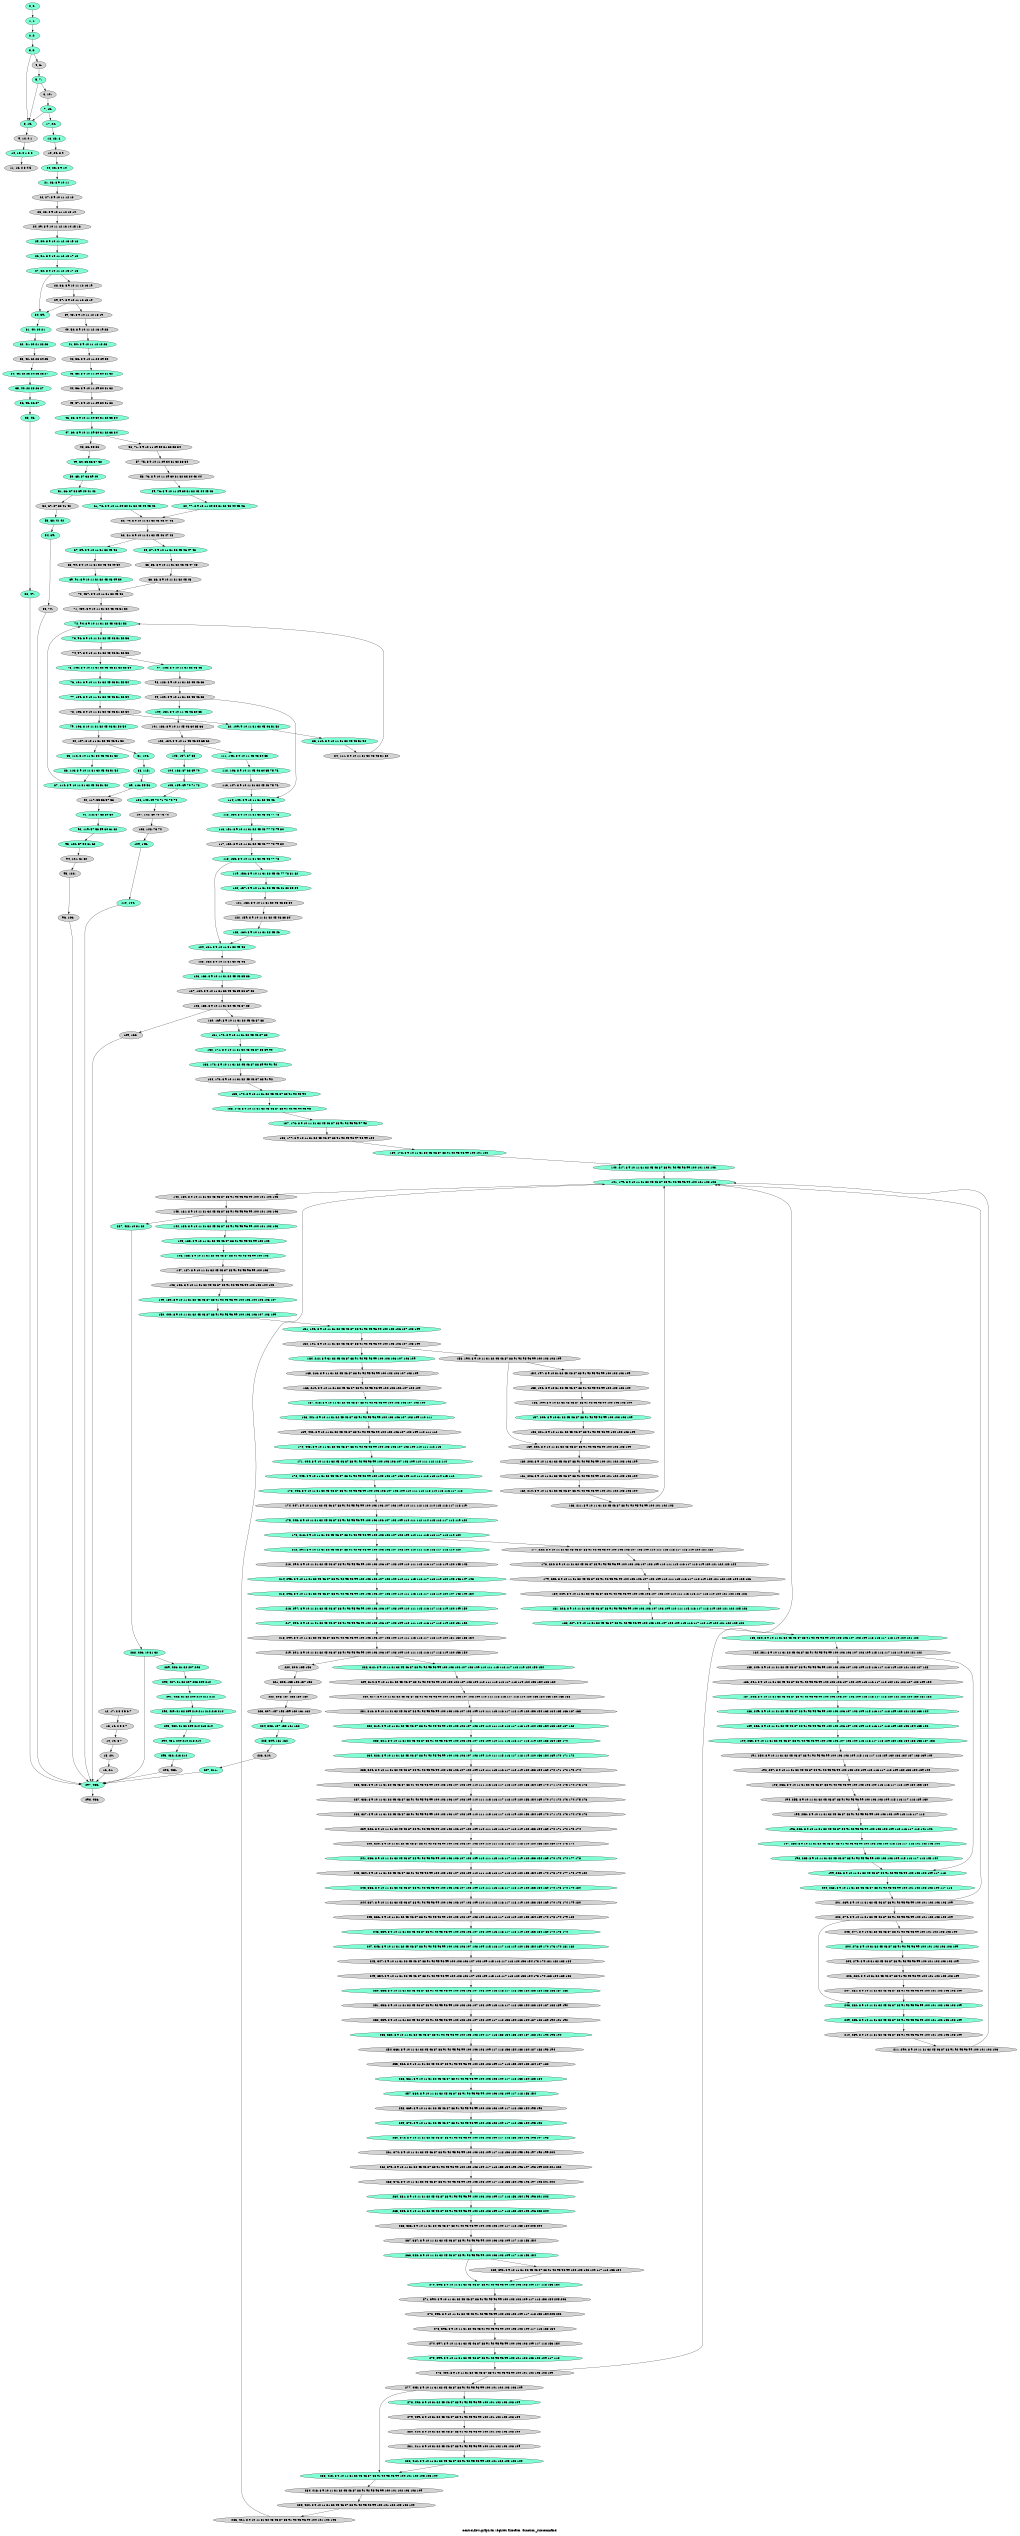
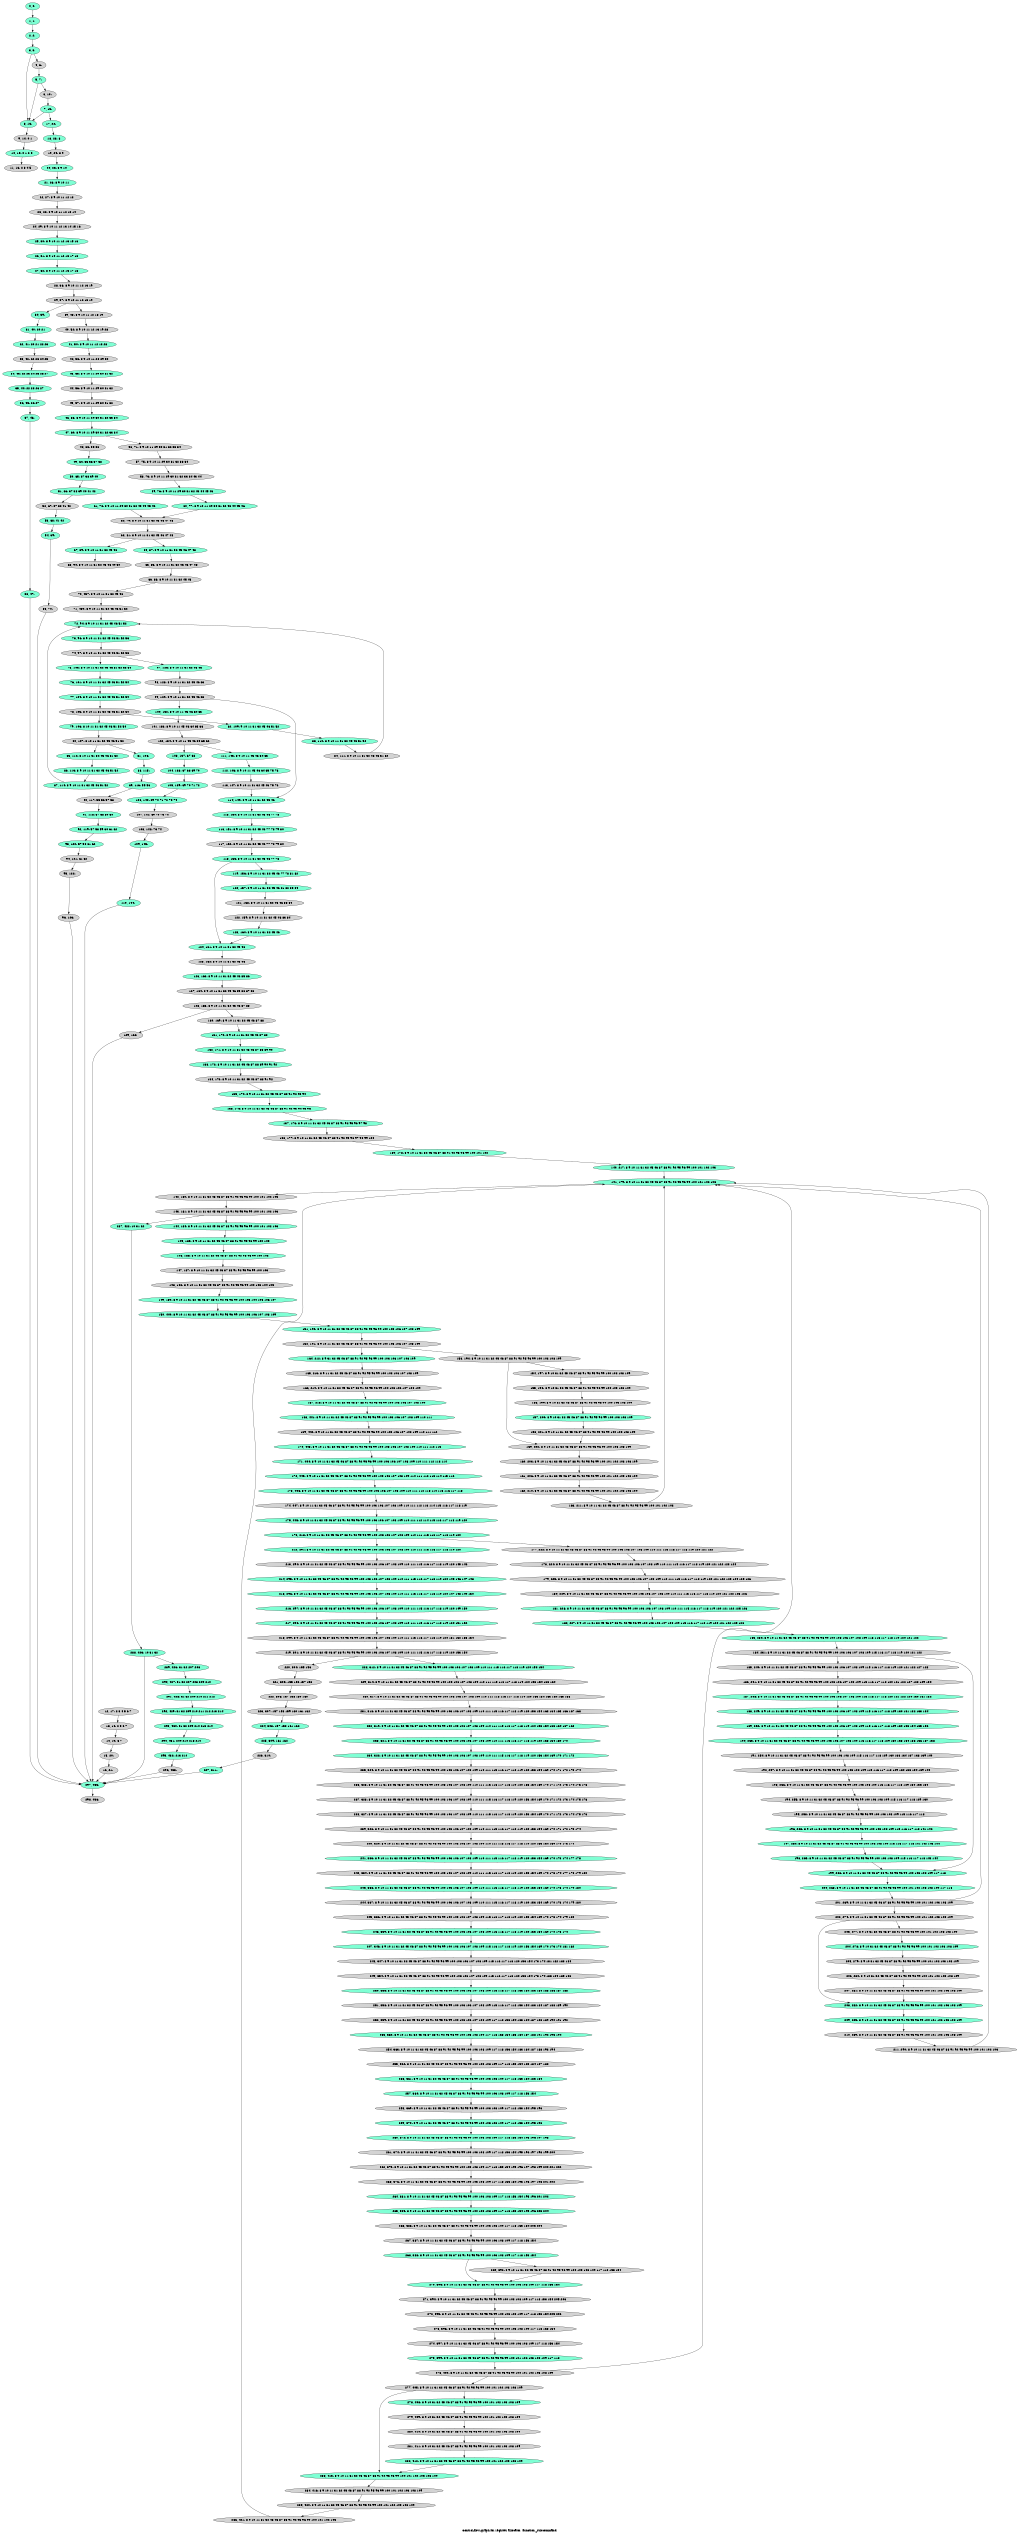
(41, 290) -> none
(30, 418) -> (30, 418)
(96, 580) -> none
